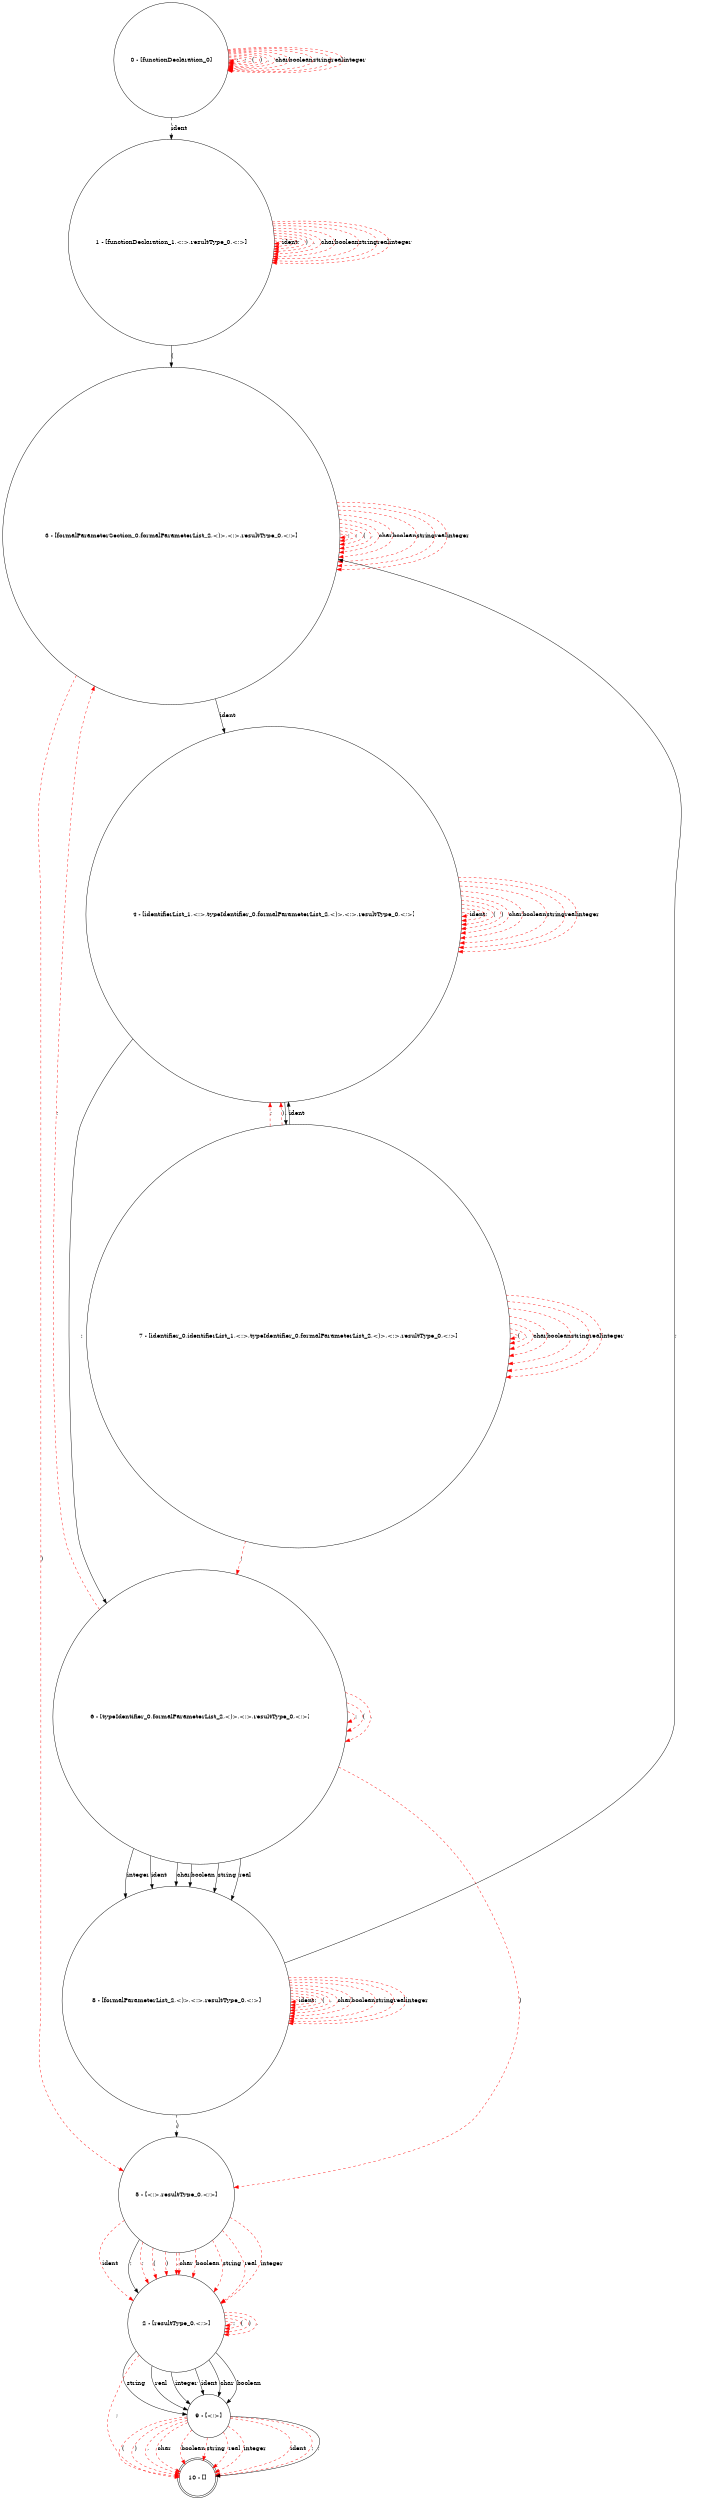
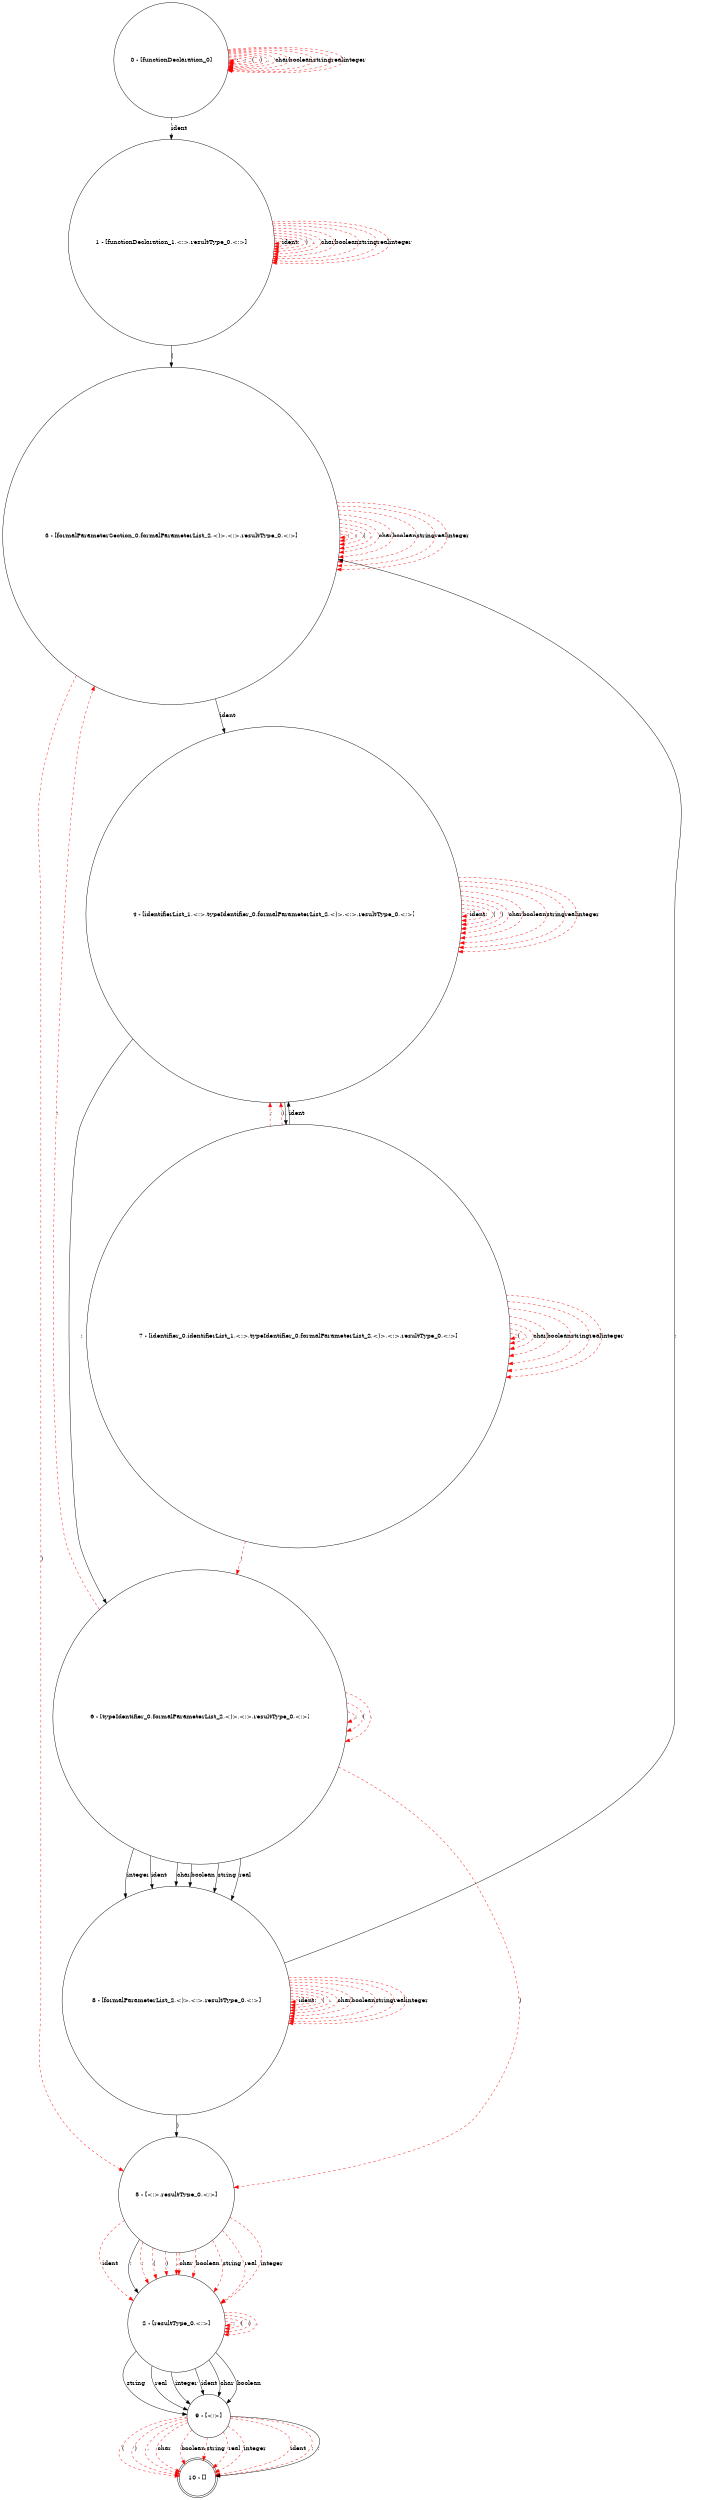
(176, 2124) -> (176, 2124)
(108, 2433) -> none
